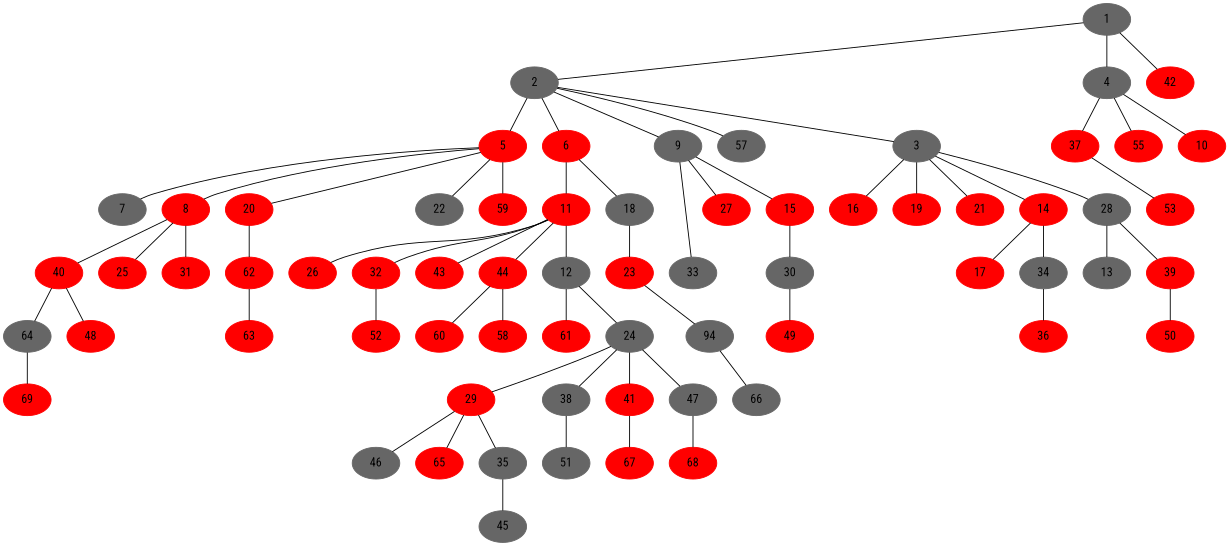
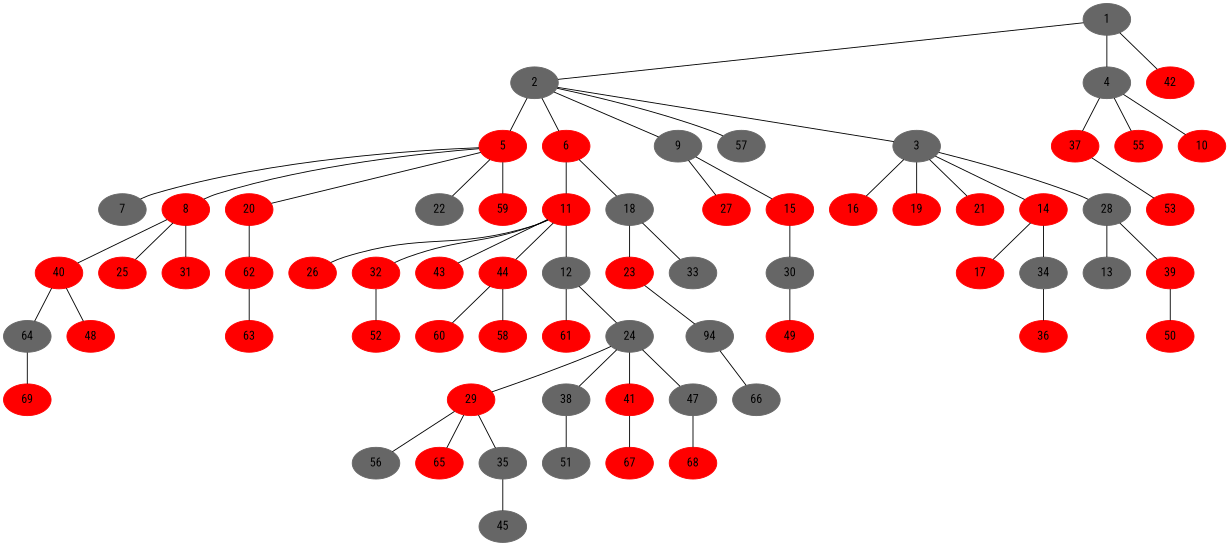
(686, 210) -> (661, 241)
(376, 463) -> (376, 463)
